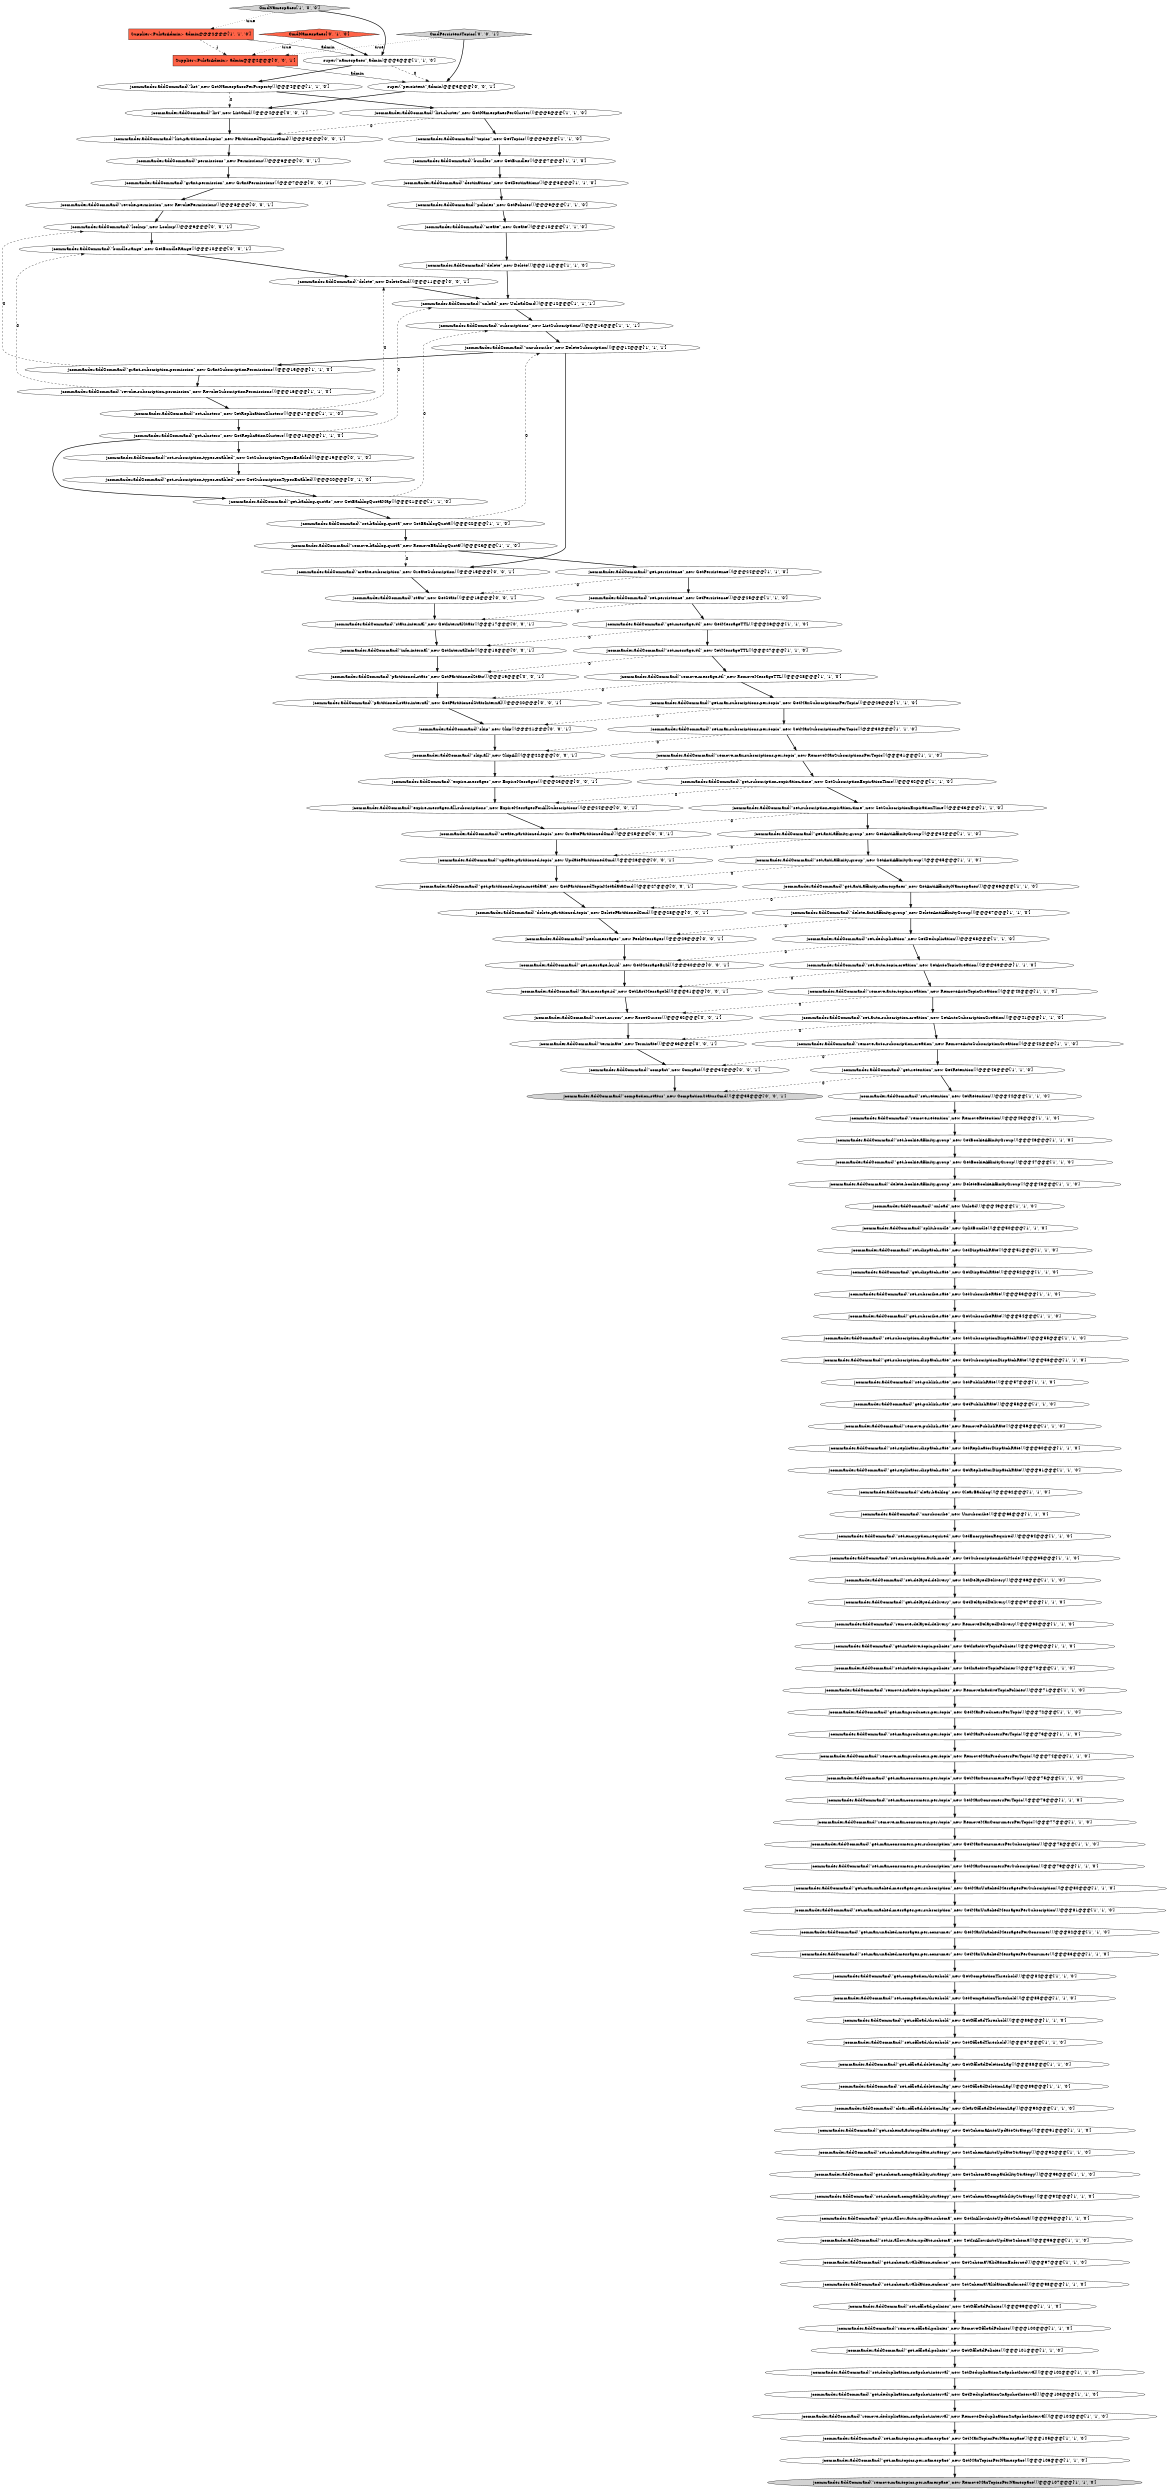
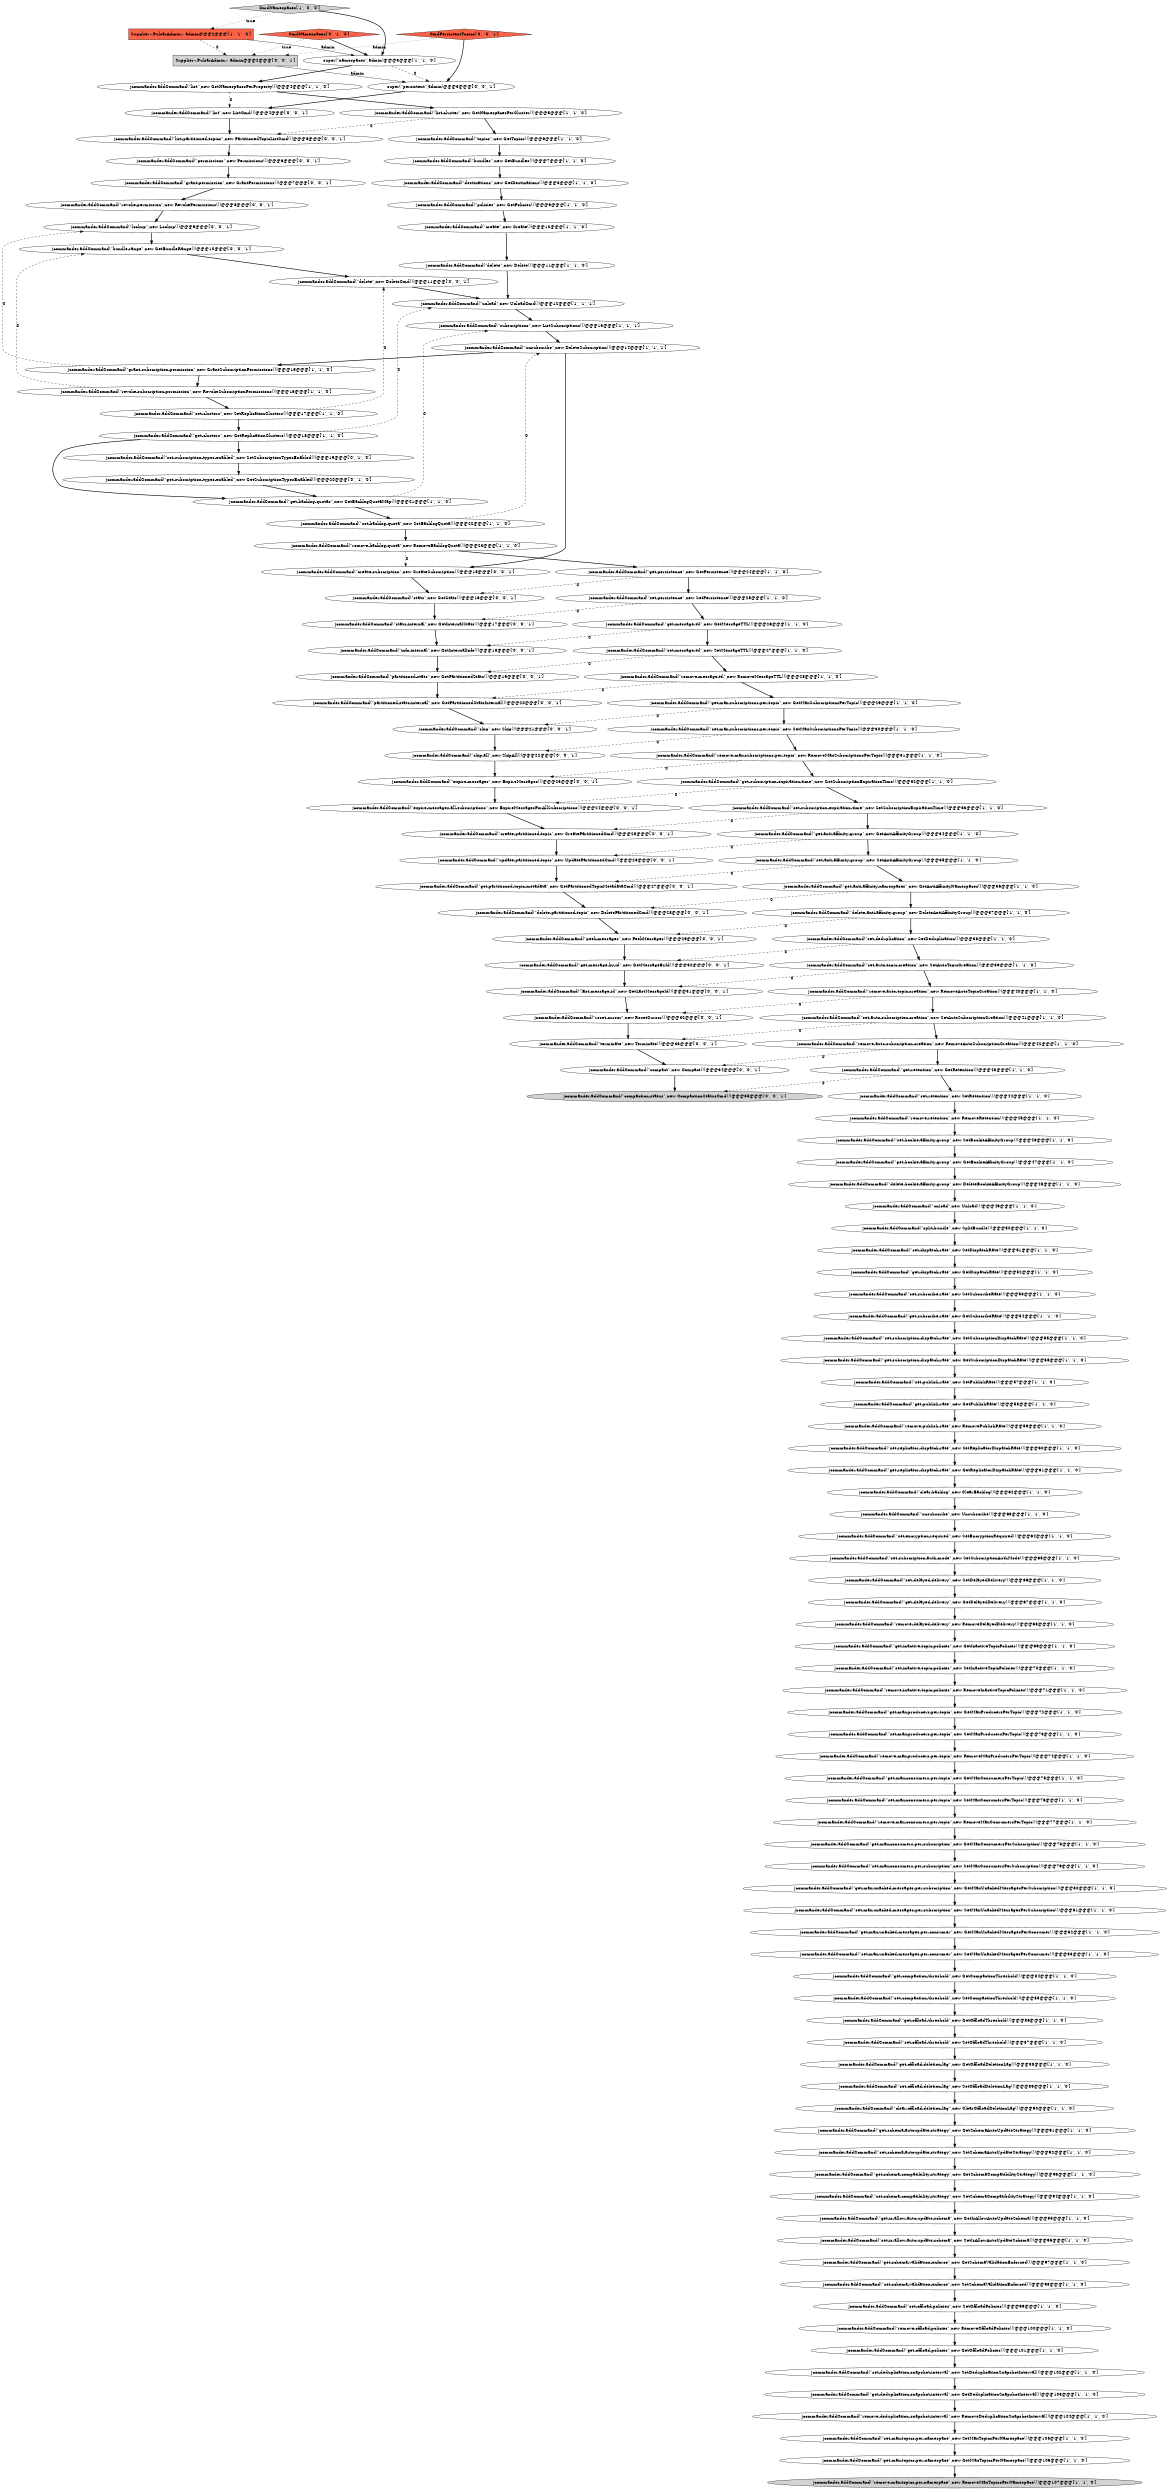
(464, 34) -> (464, 34)
(218, 47) -> (218, 47)
(379, 47) -> (379, 47)
(235, 61) -> (235, 61)
